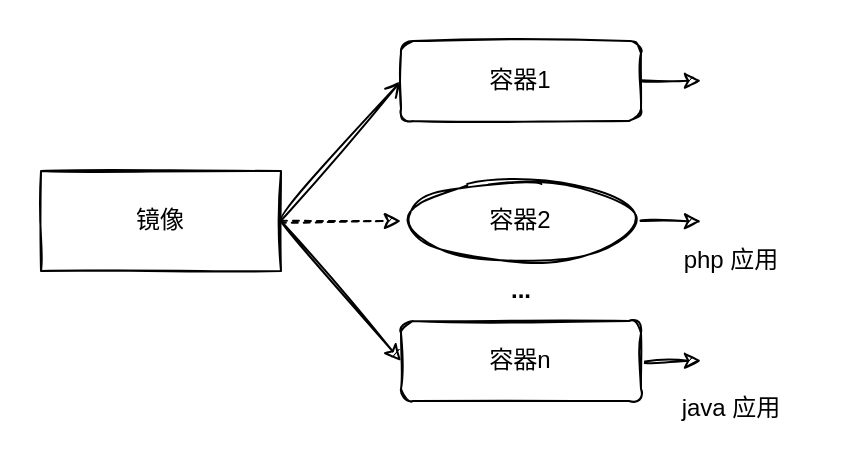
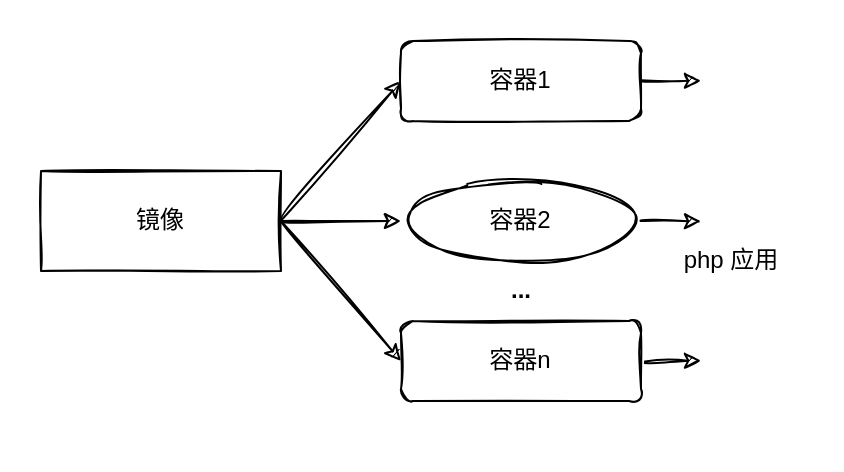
(393, 91) -> (391, 92)
(338, 221) -> (338, 221)
(731, 409) -> none
